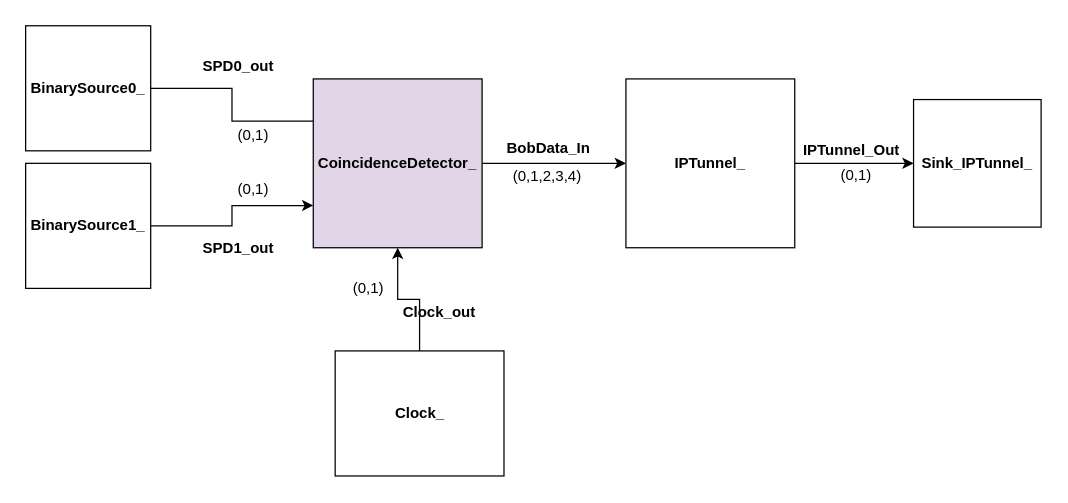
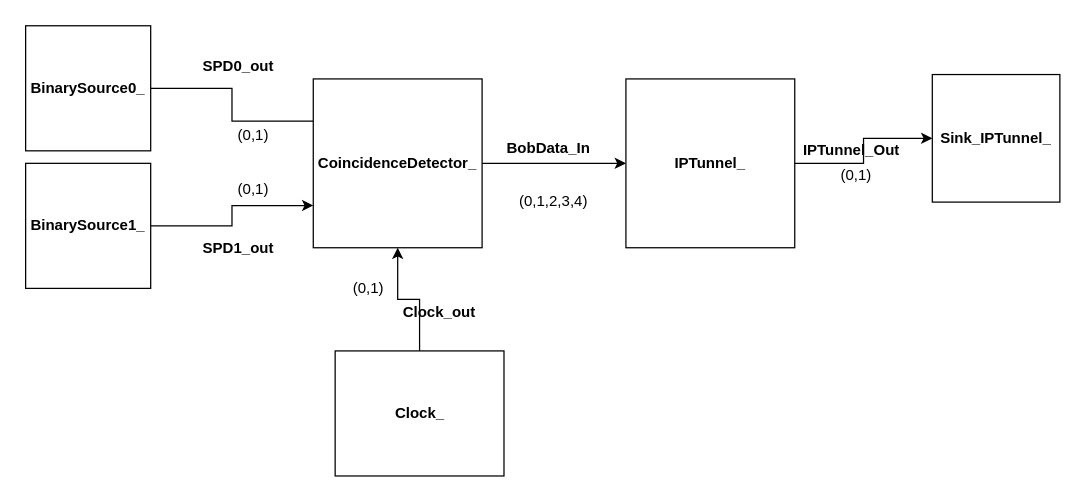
(398, 163) -> (398, 163)
(977, 163) -> (996, 138)
(554, 177) -> (560, 202)
